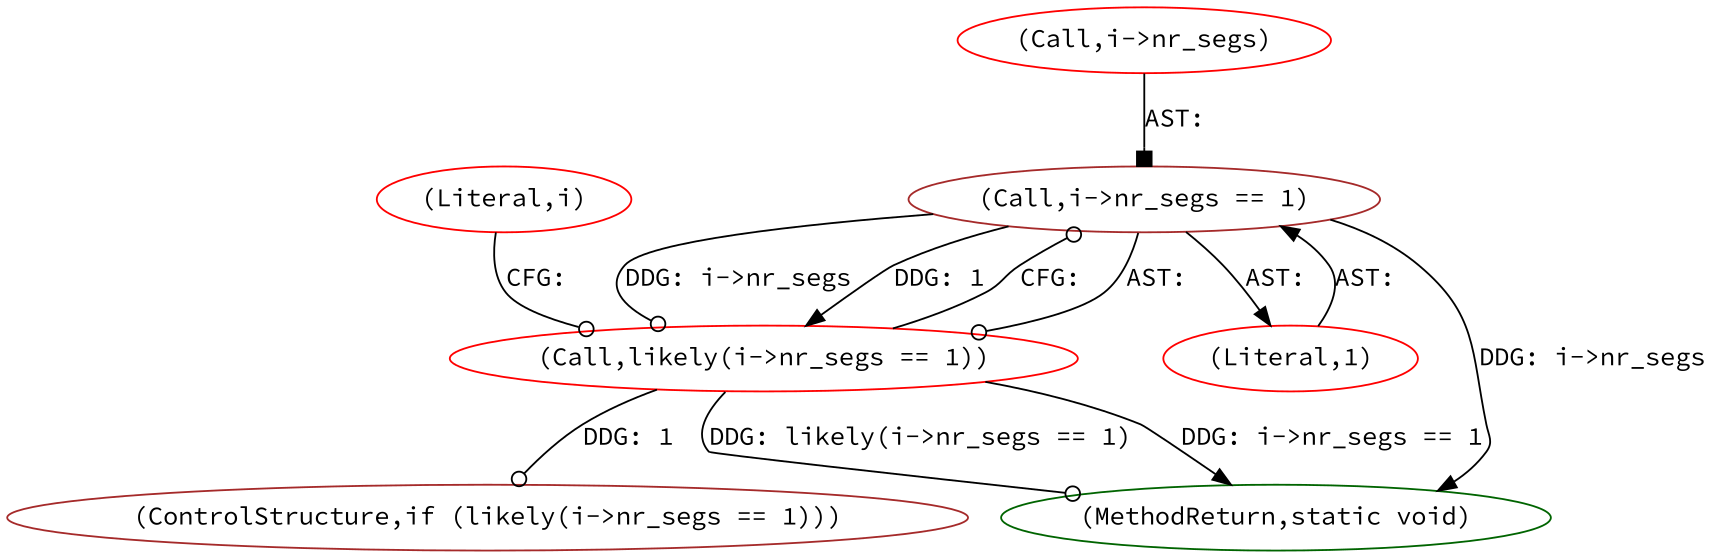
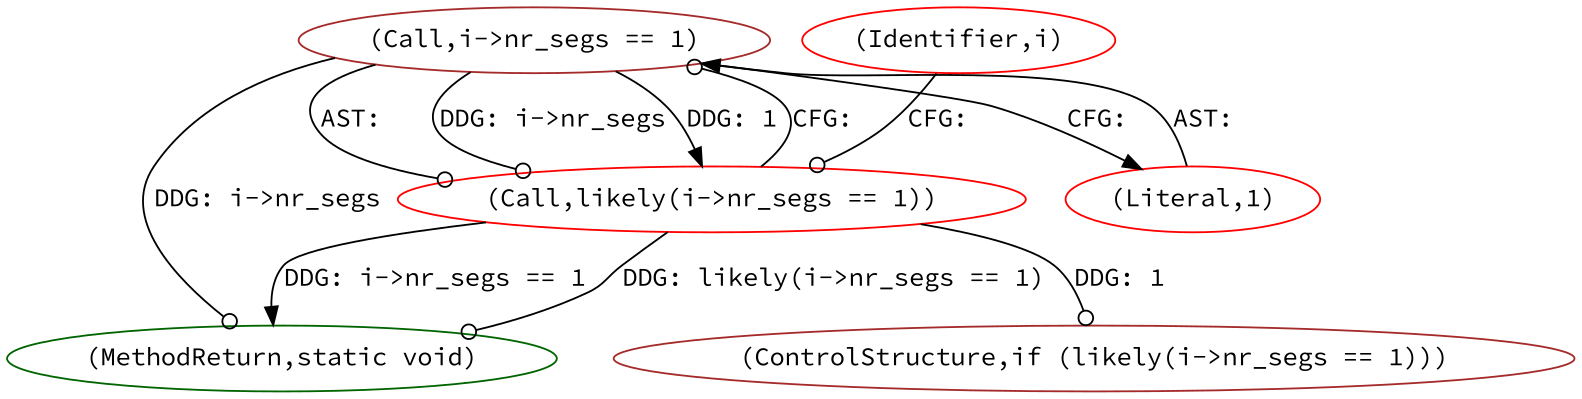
(1144, 40) -> none
(504, 199) -> (959, 40)
(1283, 279) -> (1105, 120)
(1465, 324) -> (165, 153)
